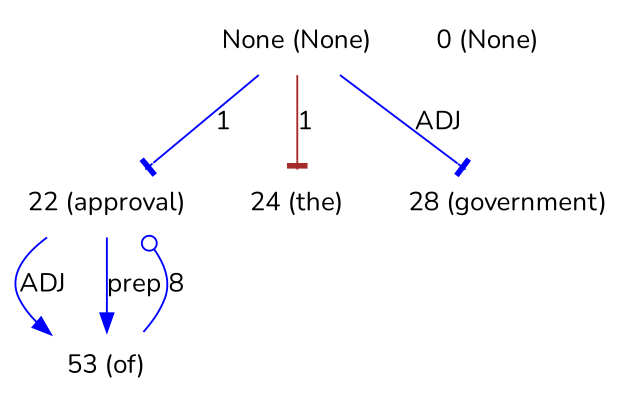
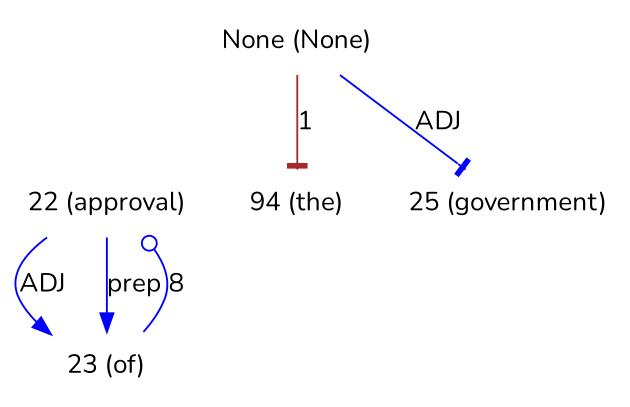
(488, 41) -> none
(206, 119) -> none
(297, 203) -> (297, 203)
(508, 203) -> (508, 203)
(107, 366) -> (107, 366)
